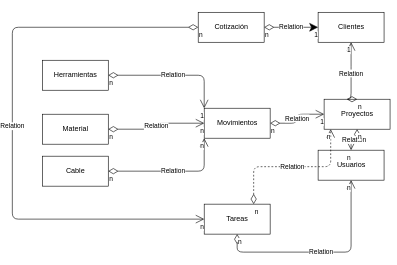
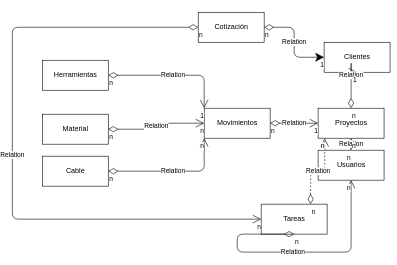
(351, 27) -> (357, 57)
(357, 114) -> (351, 123)
(237, 219) -> (294, 219)
